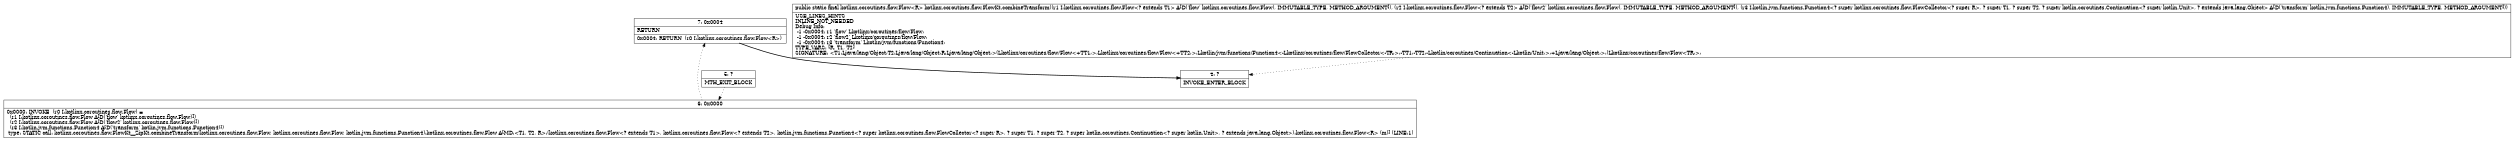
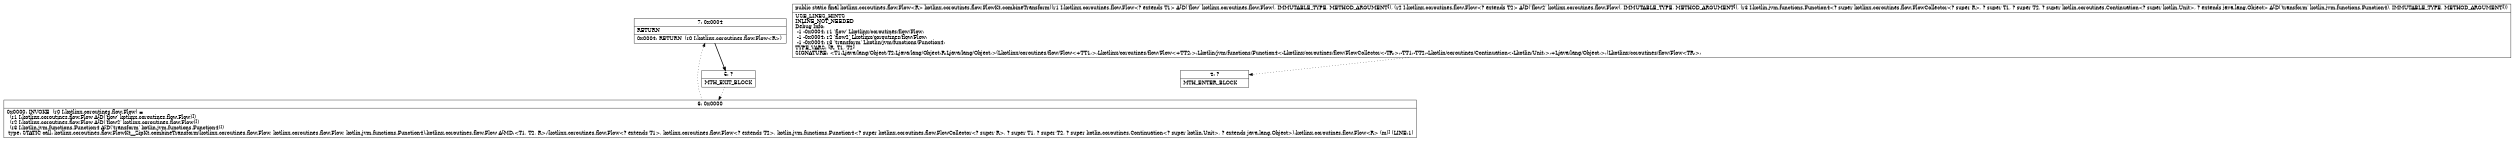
(957, 72) -> (719, 55)
(1215, 83) -> (1210, 83)
